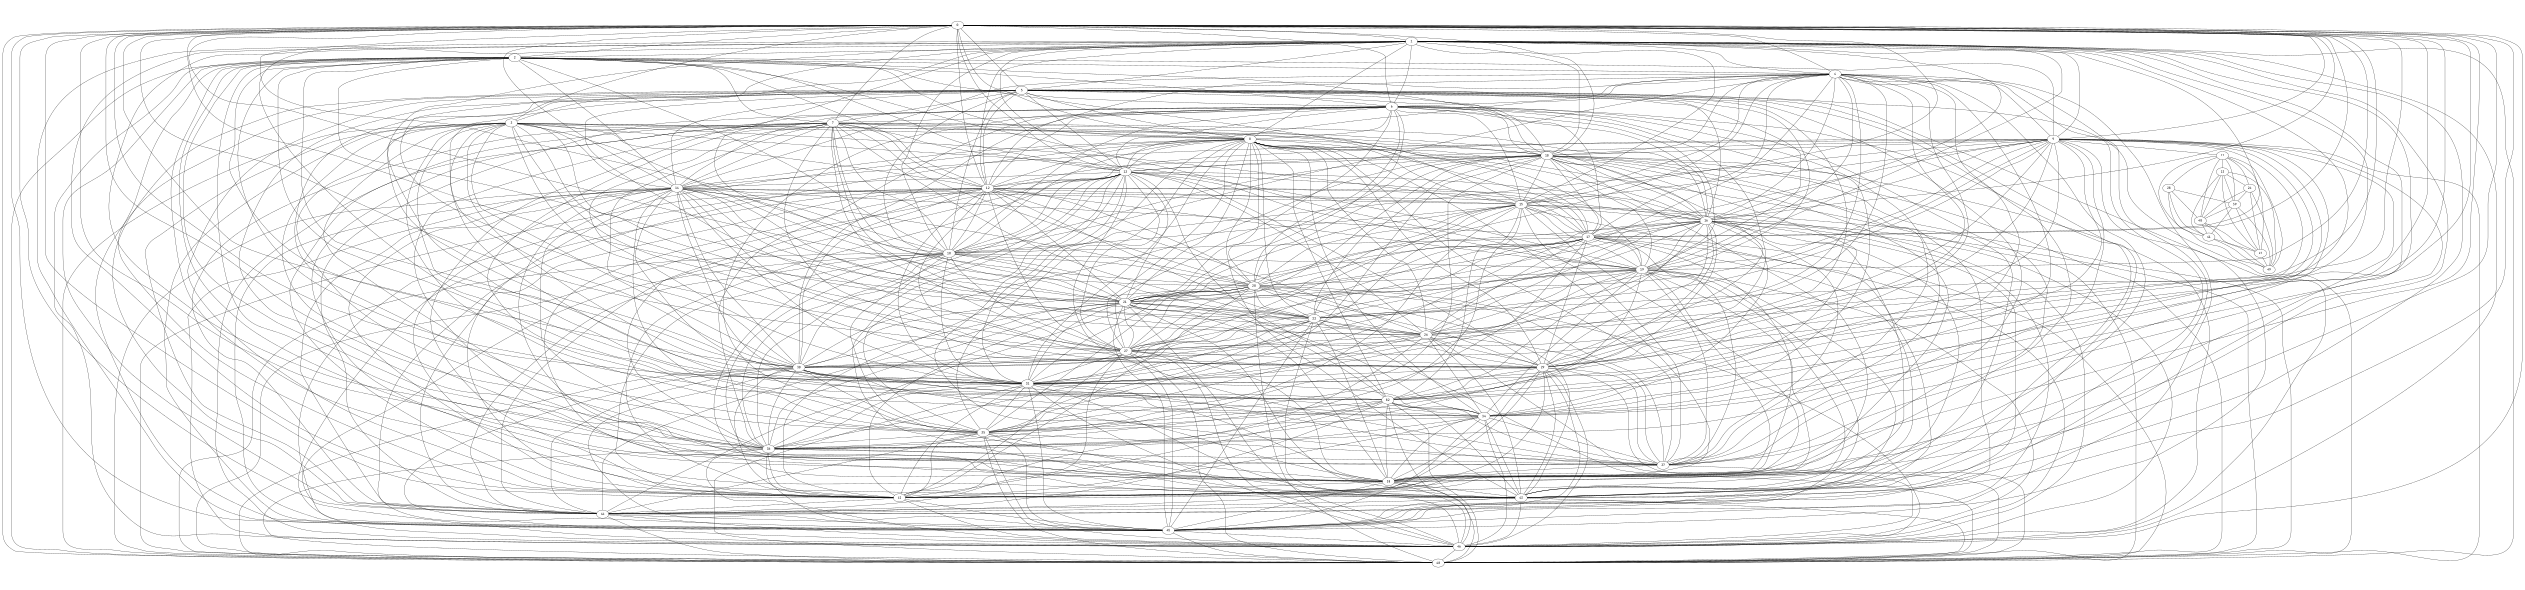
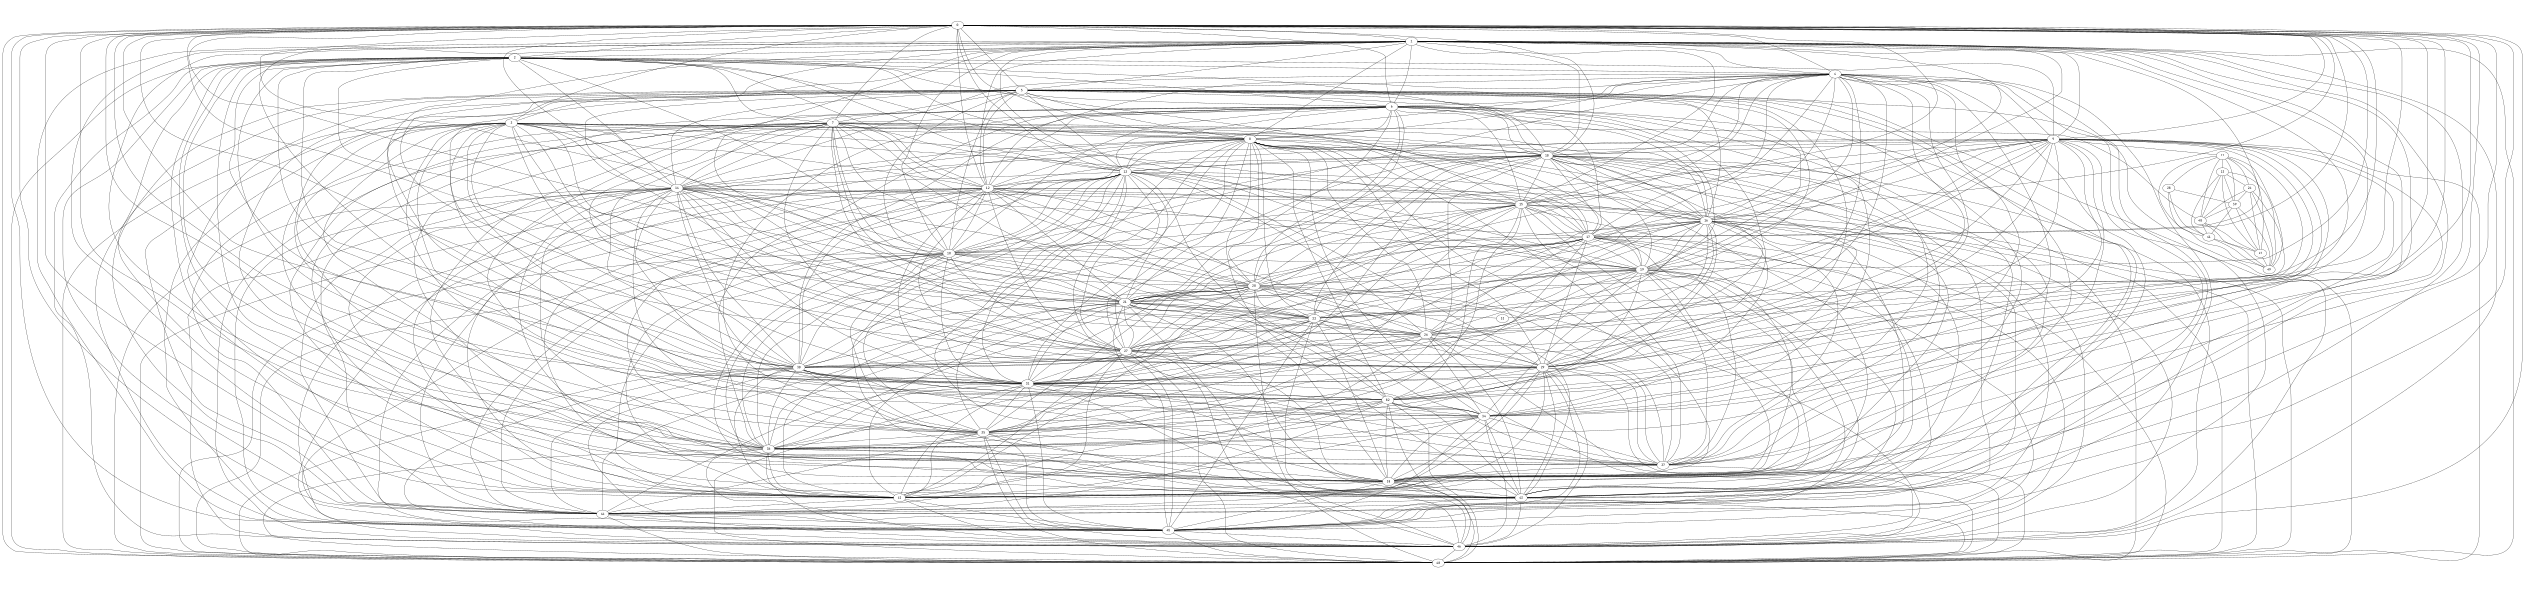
(1080, 169) -> (1543, 108)
(2185, 204) -> (1369, 129)
none -> (1503, 319)
(1224, 481) -> (1208, 392)
